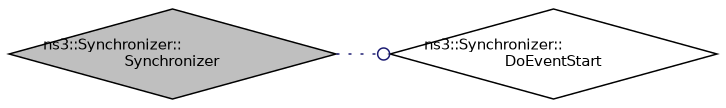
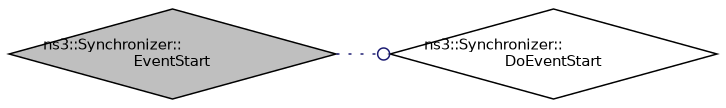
(172, 54) -> (172, 54)
